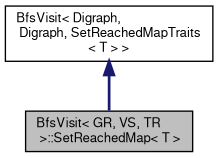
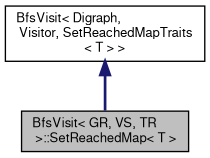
(109, 34) -> (105, 34)
